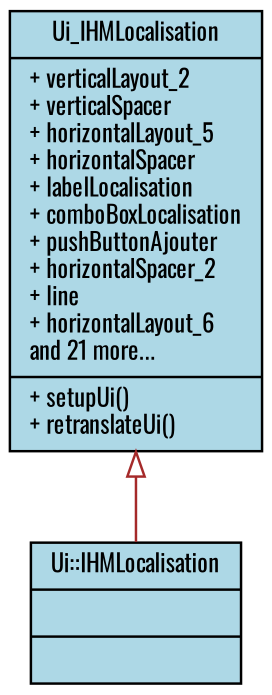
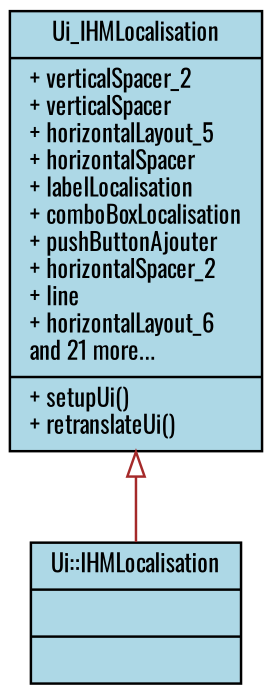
(110, 80) -> (111, 80)
